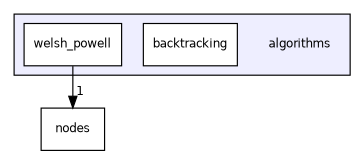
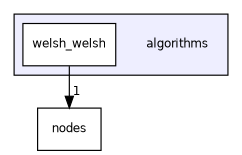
(73, 45) -> (69, 45)
(190, 45) -> none
